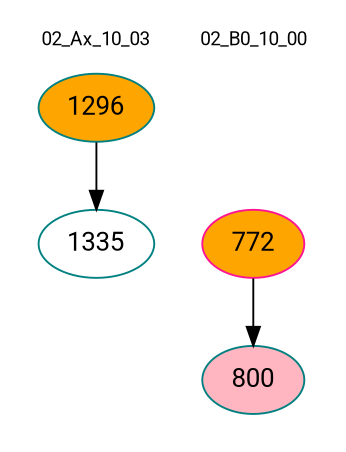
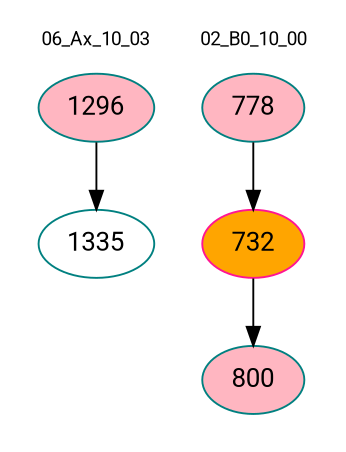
(96, 41) -> (96, 41)
(96, 108) -> (96, 108)
none -> (253, 108)
(253, 244) -> (253, 244)
